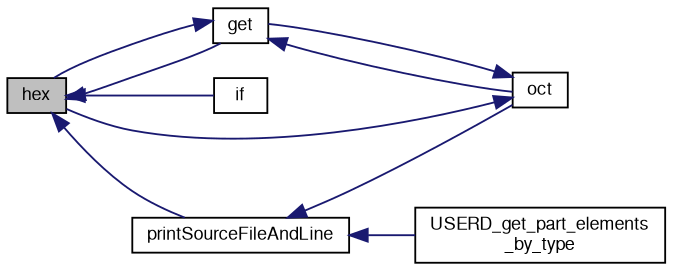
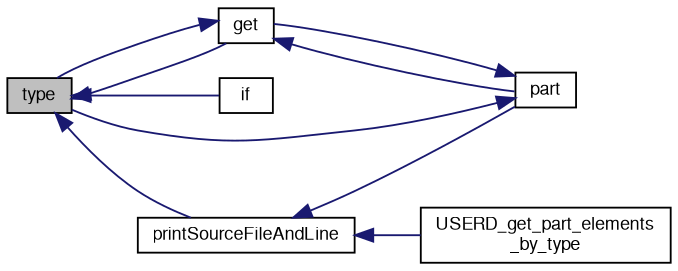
(540, 90) -> (546, 90)
(37, 96) -> (40, 96)
